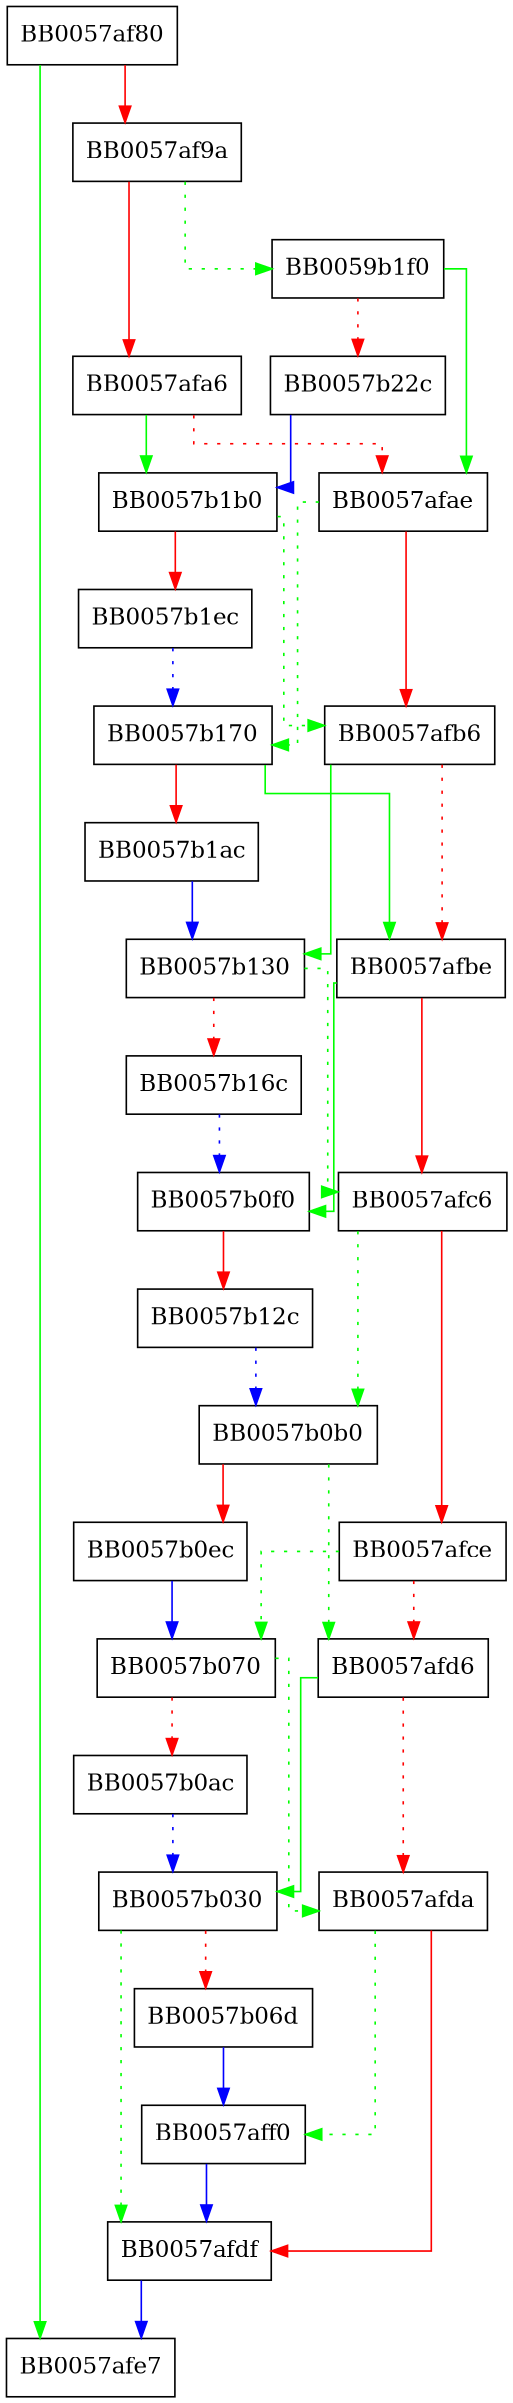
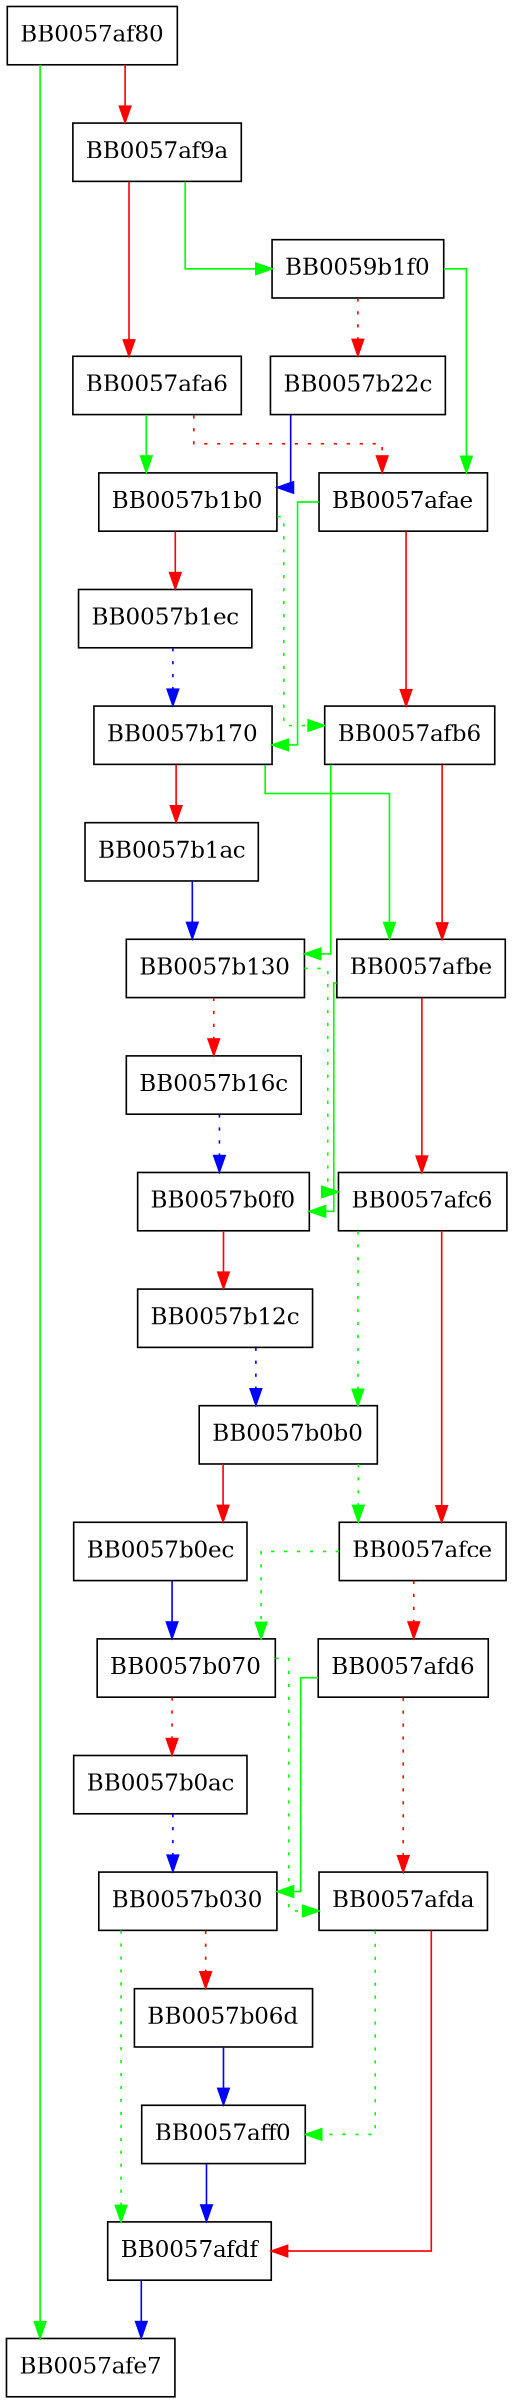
(185, 261) -> (185, 261)
(298, 617) -> (298, 617)
(442, 844) -> (442, 844)
(329, 1539) -> (358, 1485)
